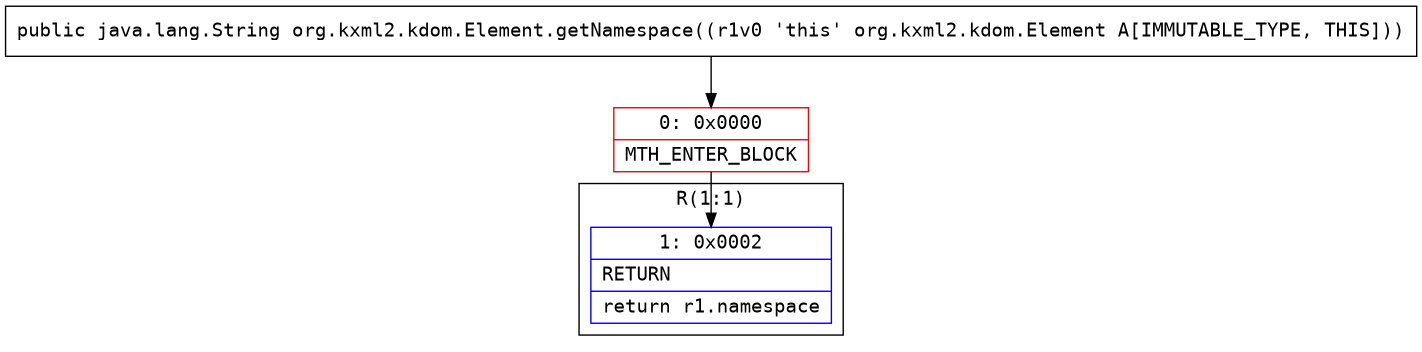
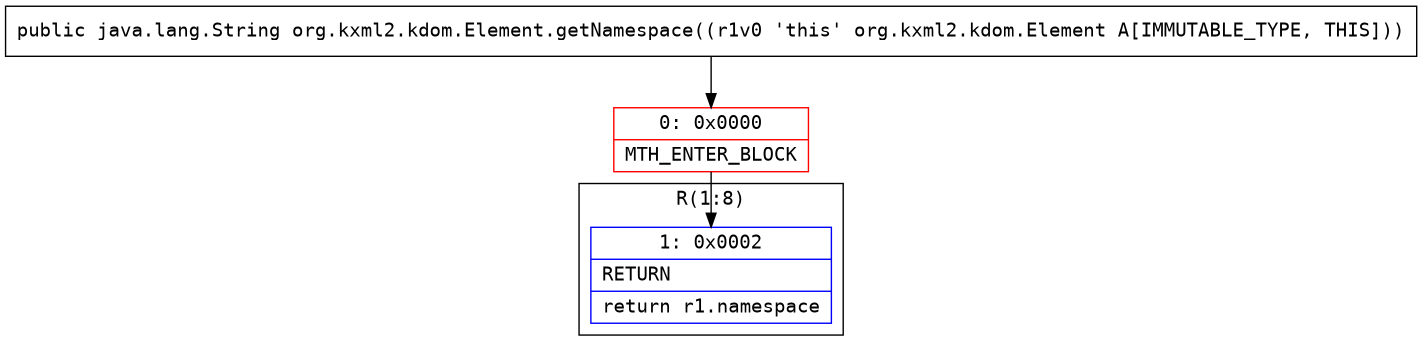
(711, 200) -> (711, 200)
